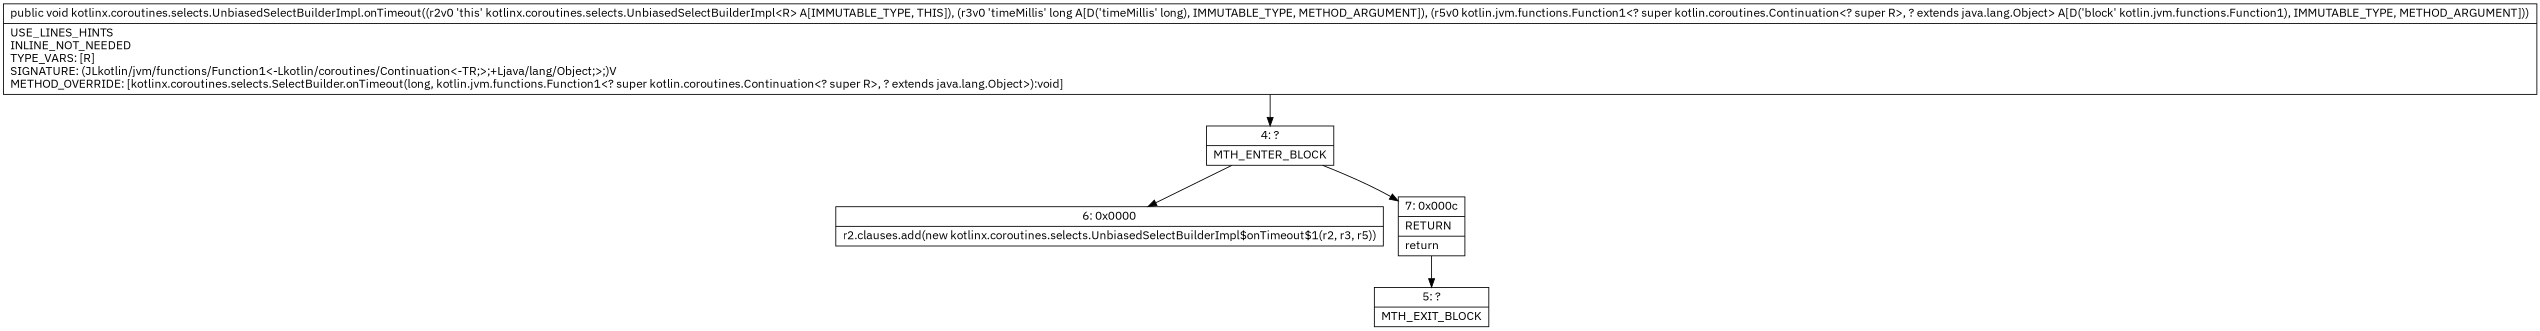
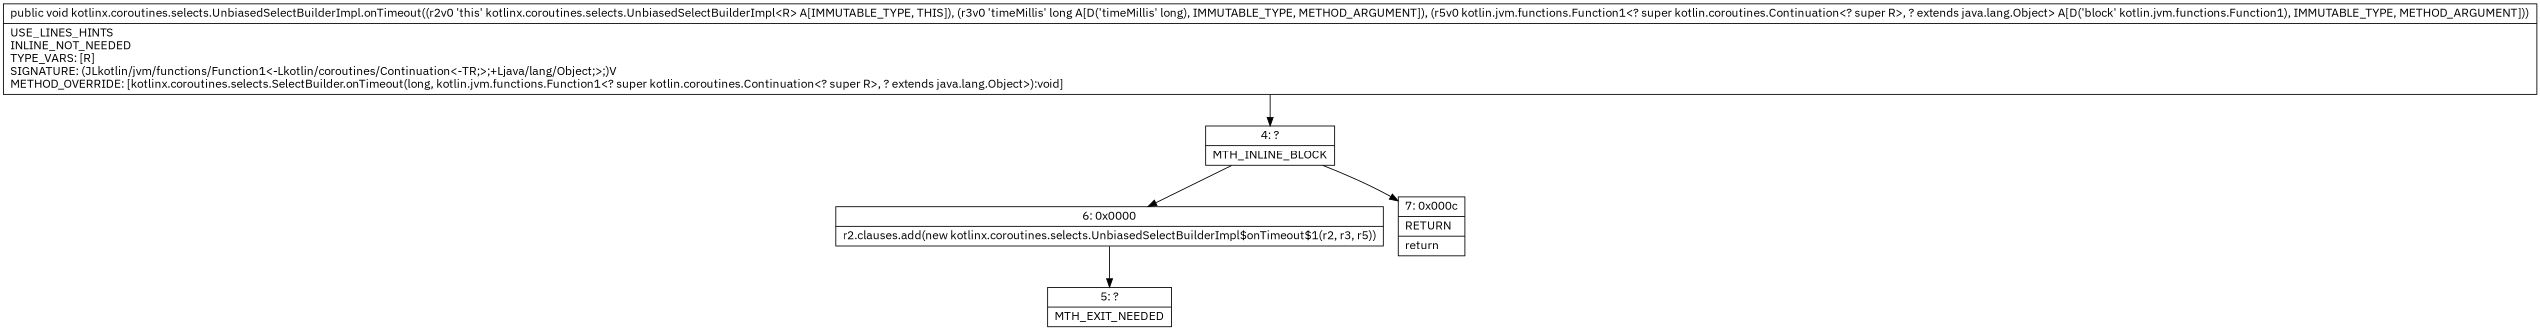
(1270, 155) -> (1270, 155)
(1432, 267) -> (1110, 263)
(1432, 316) -> (1110, 316)
